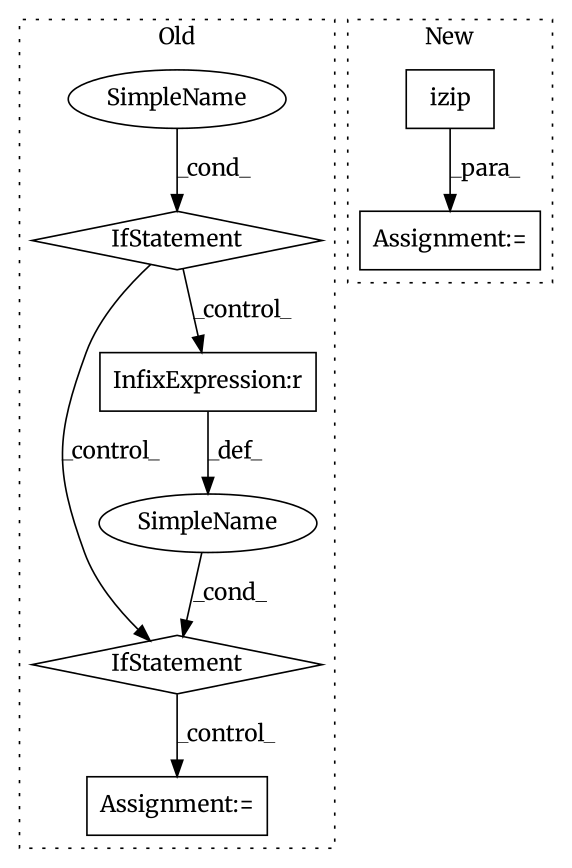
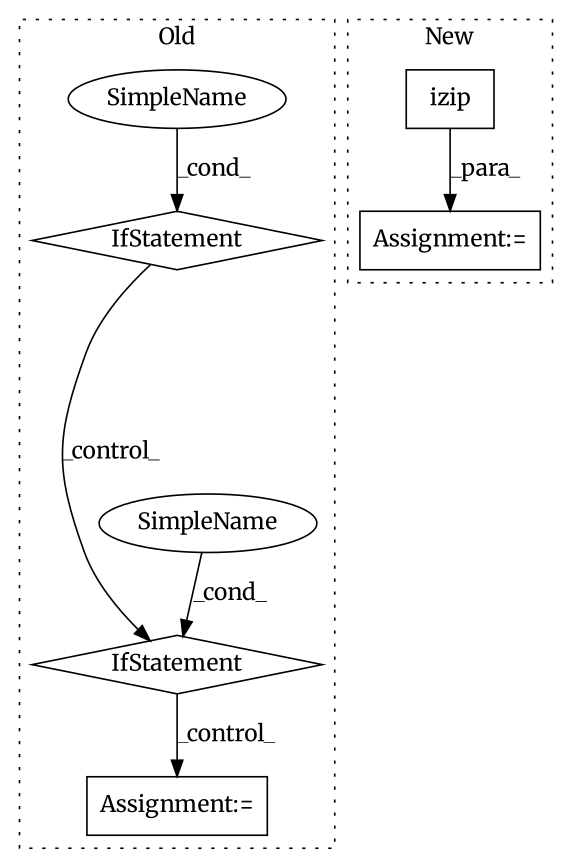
(208, 382) -> none
